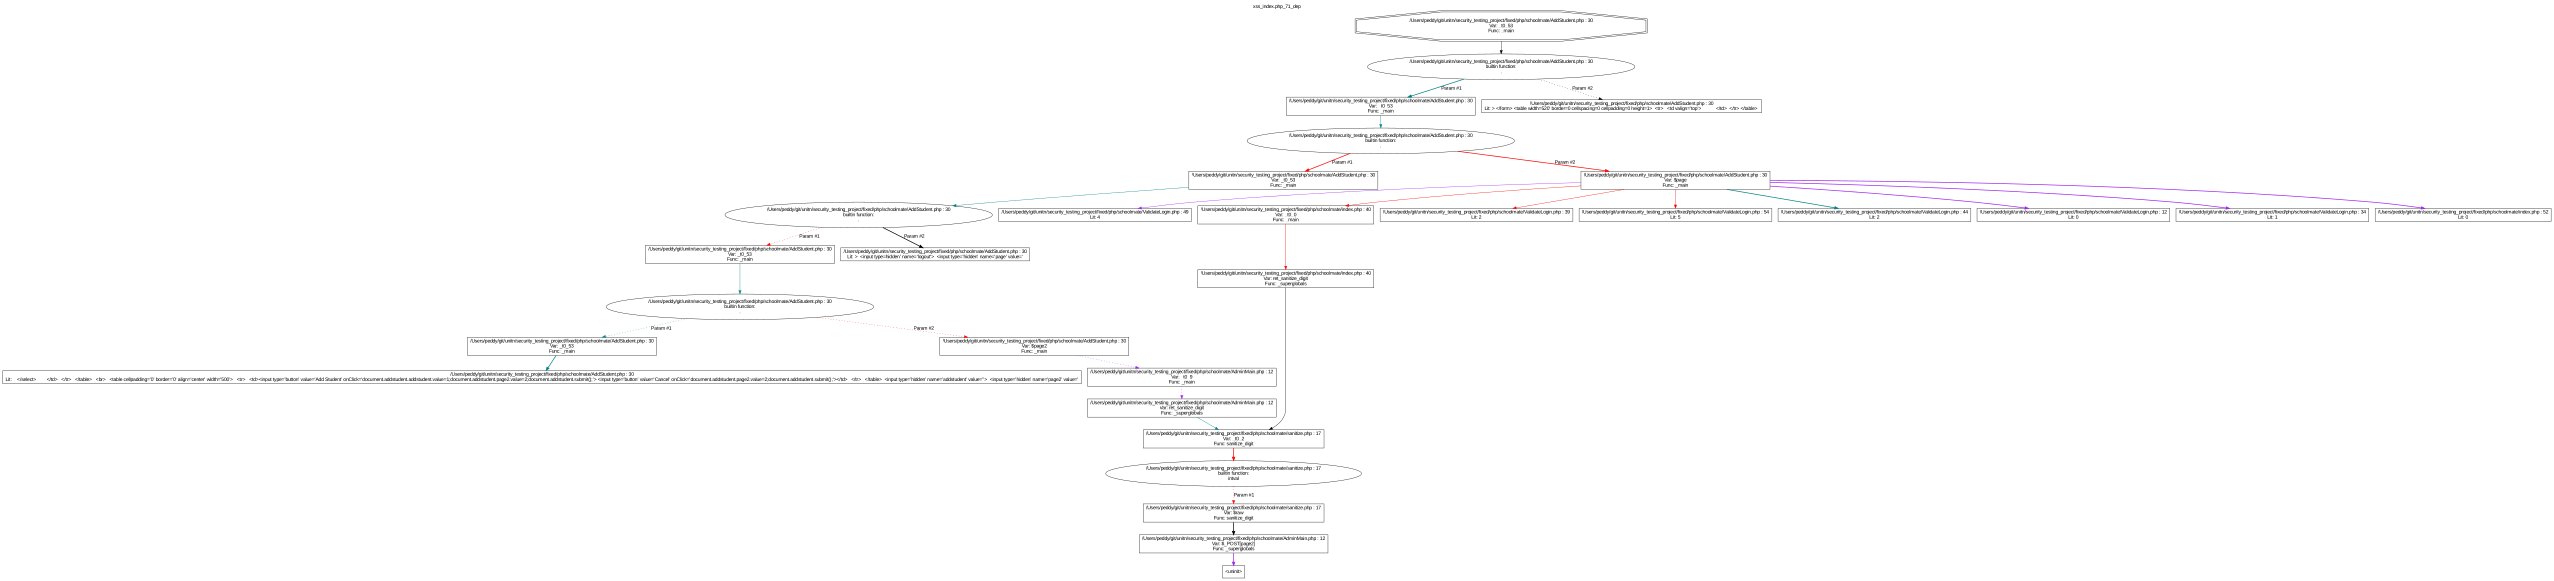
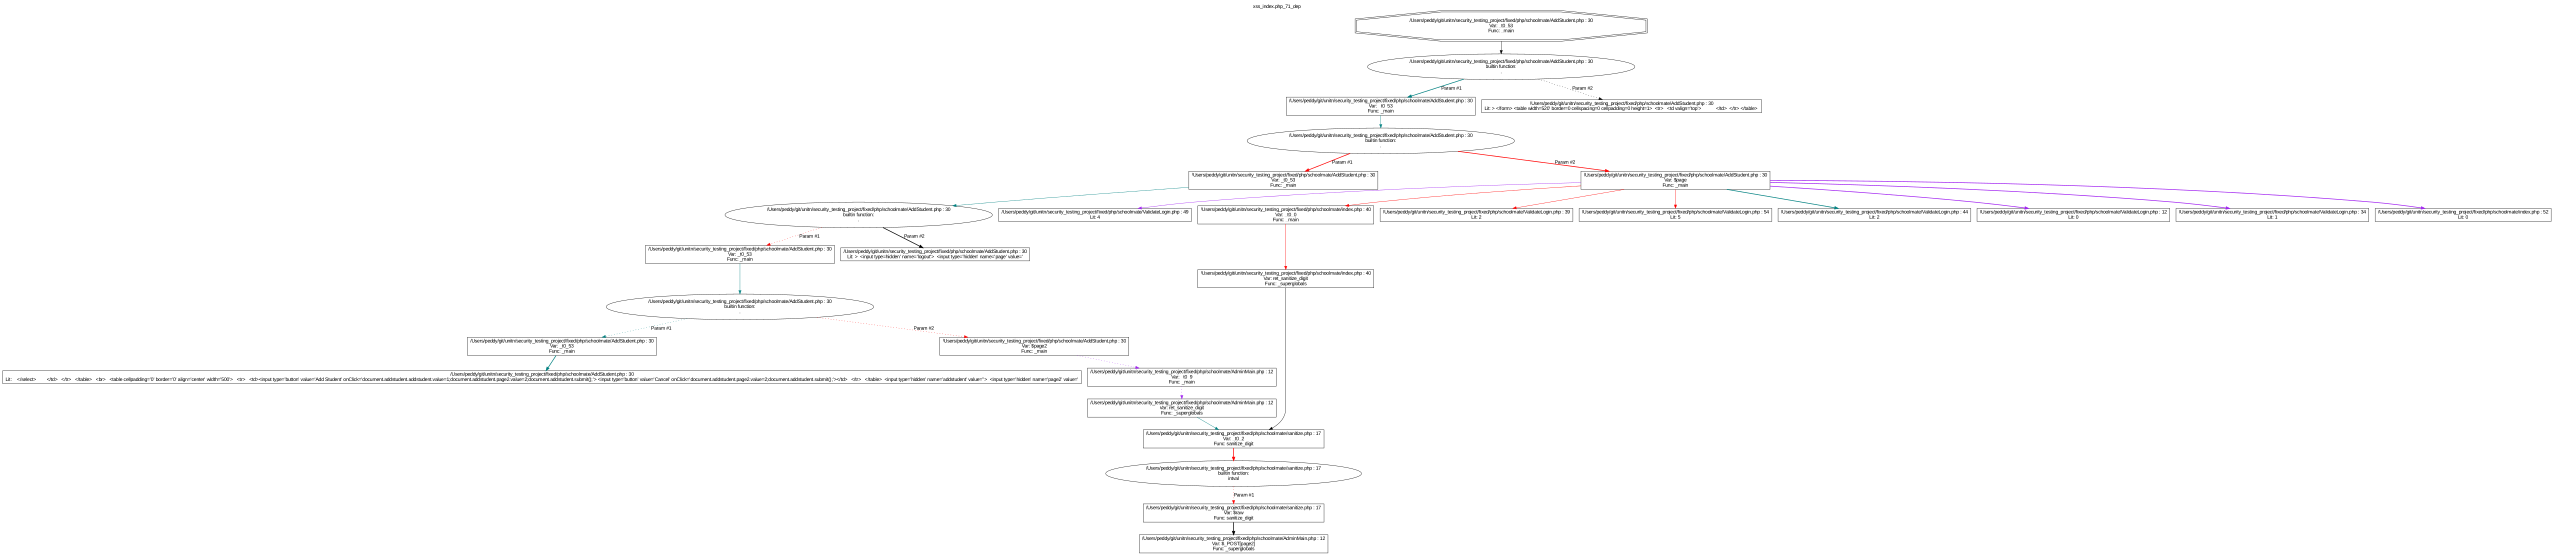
(1234, 572) -> none
